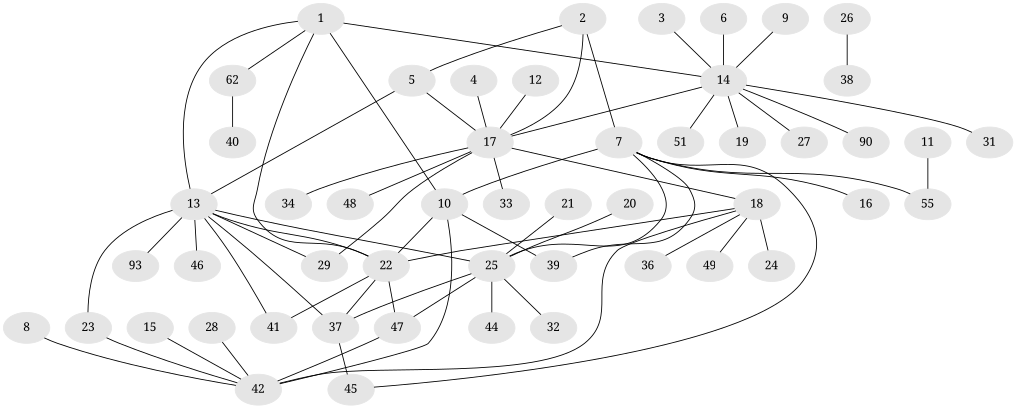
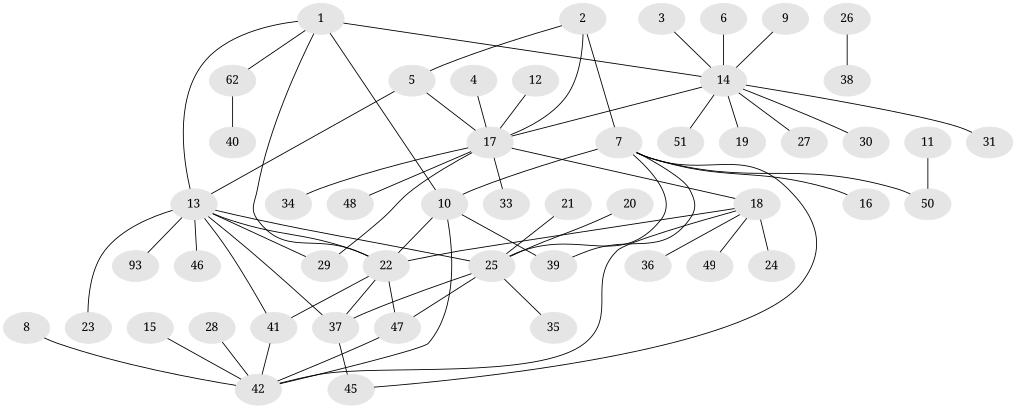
(866, 142) -> (866, 142)
(928, 204) -> (928, 204)
(492, 328) -> none
(554, 328) -> (554, 328)
(171, 362) -> (266, 359)
